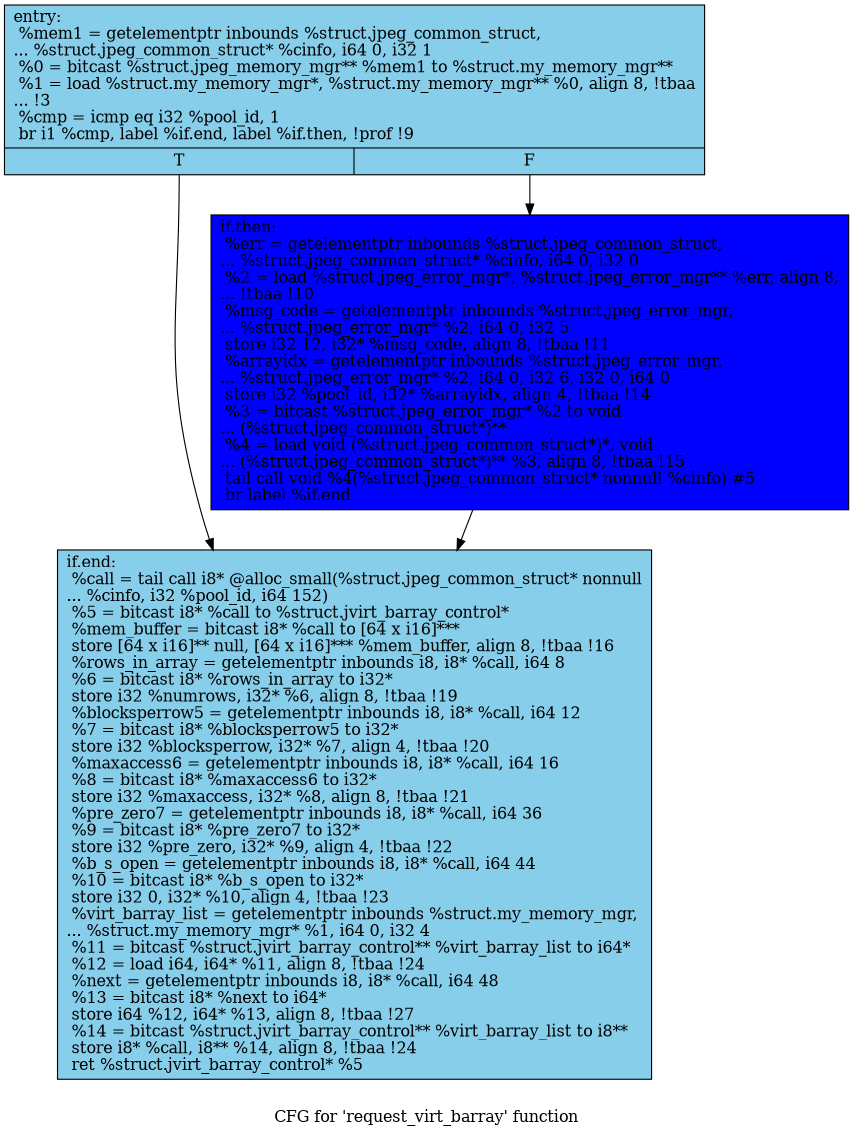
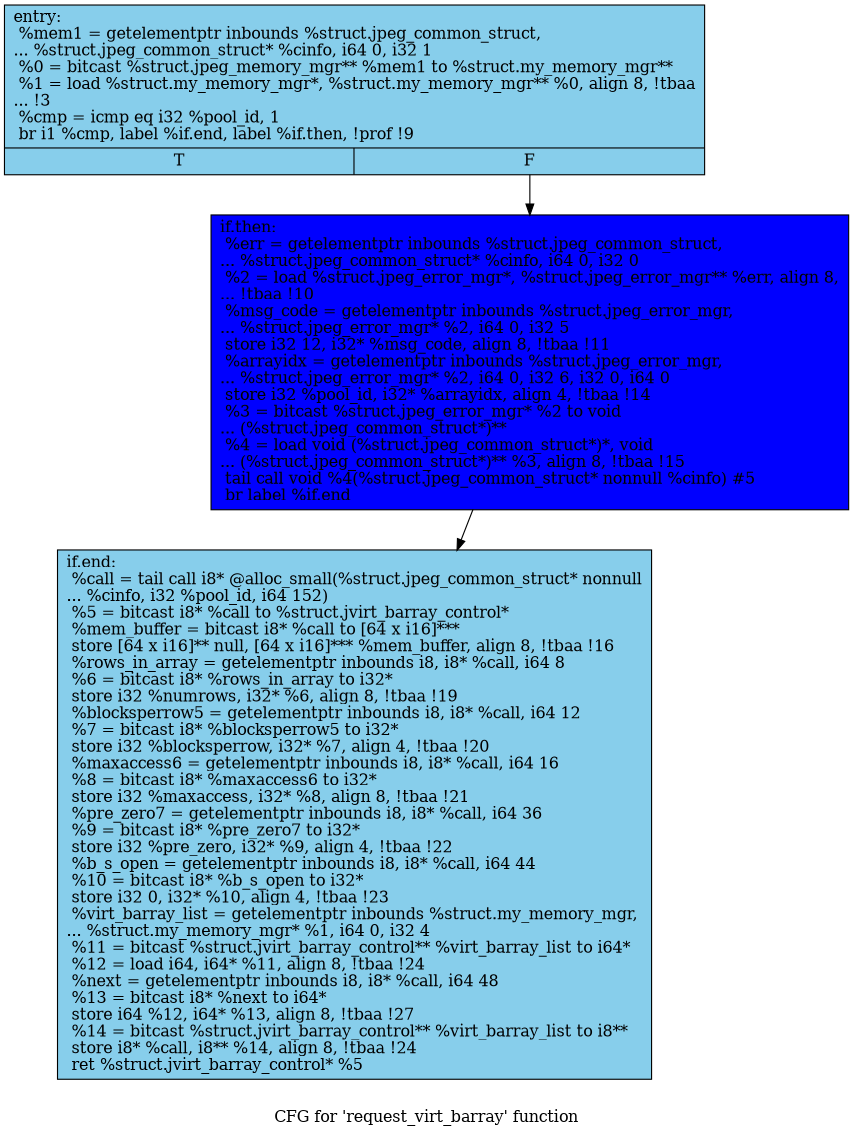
(176, 359) -> none
